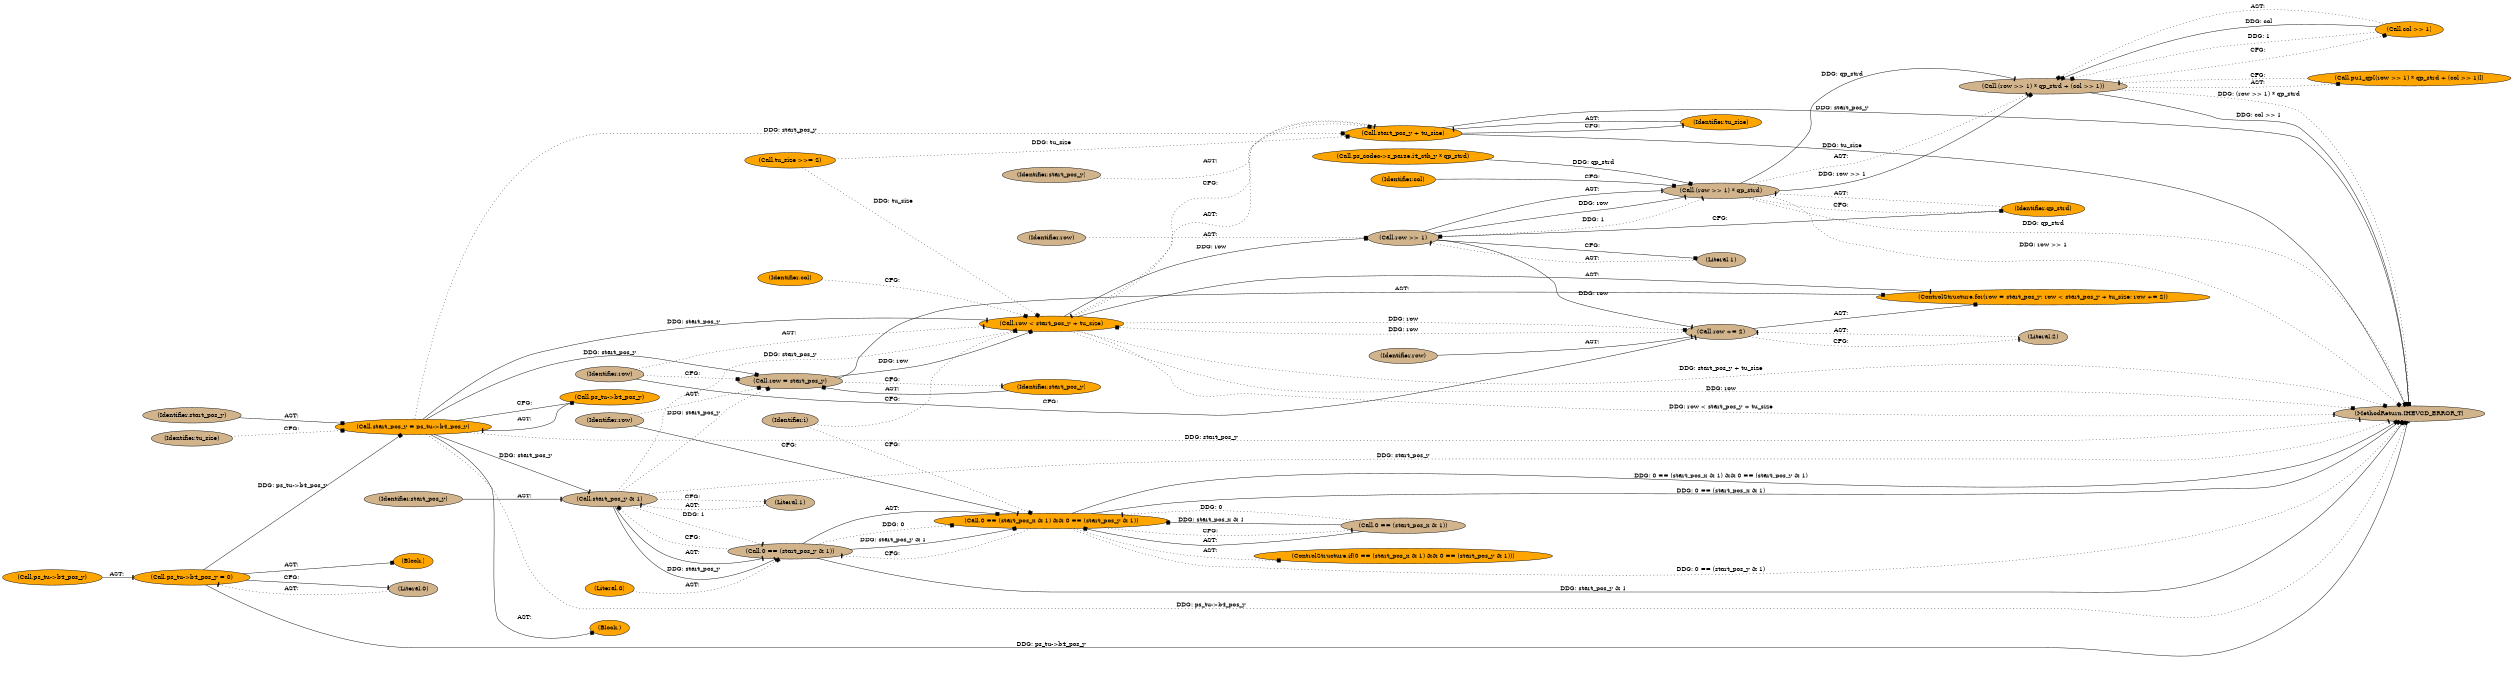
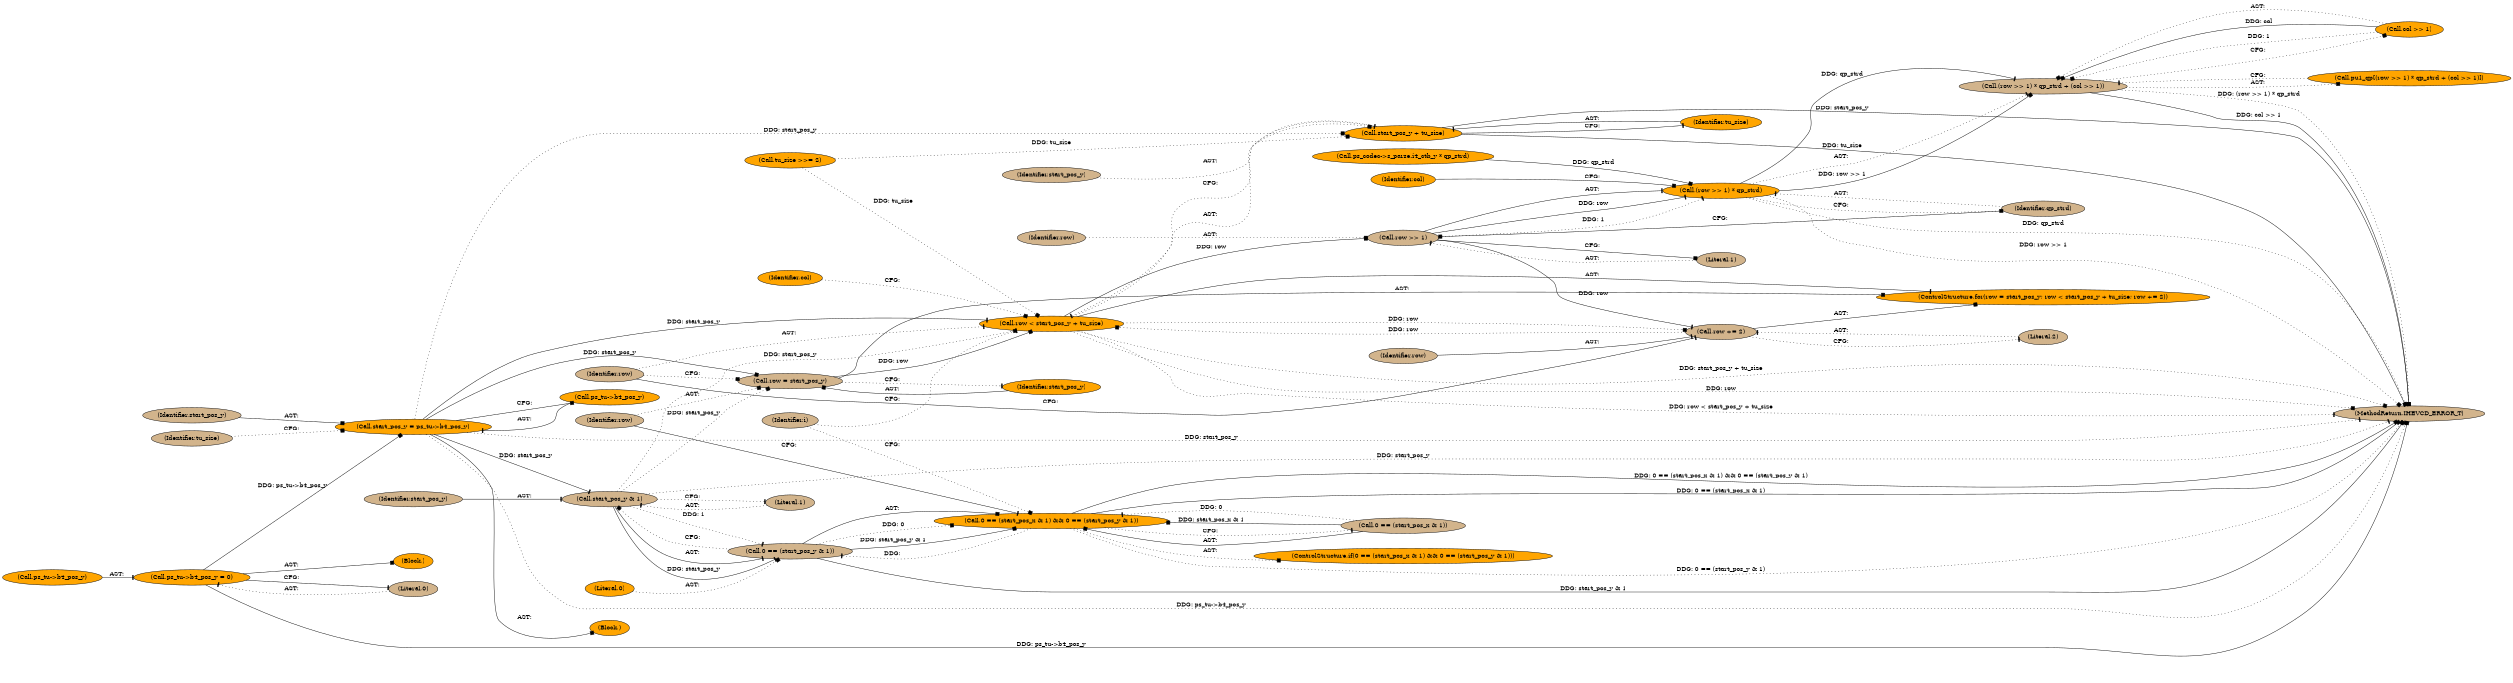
(1721, 191) -> (1721, 191)
(2043, 209) -> (2043, 209)
(893, 554) -> (893, 554)
(1363, 648) -> (1363, 648)
